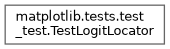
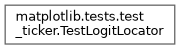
(85, 25) -> (90, 25)
